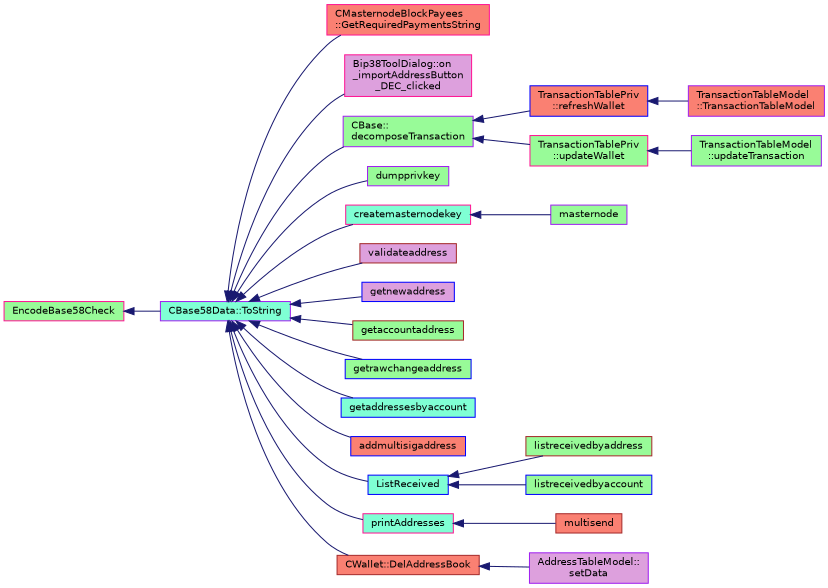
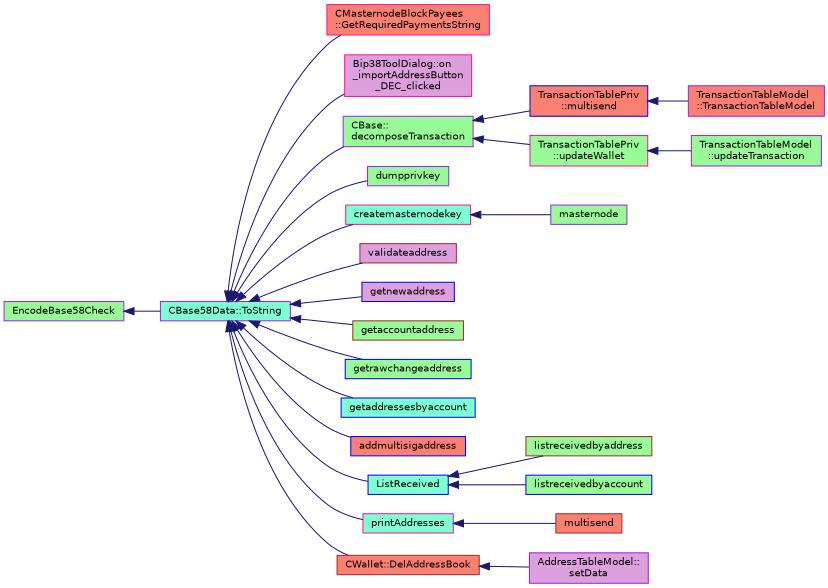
(589, 101) -> (589, 101)
(64, 311) -> (64, 311)
